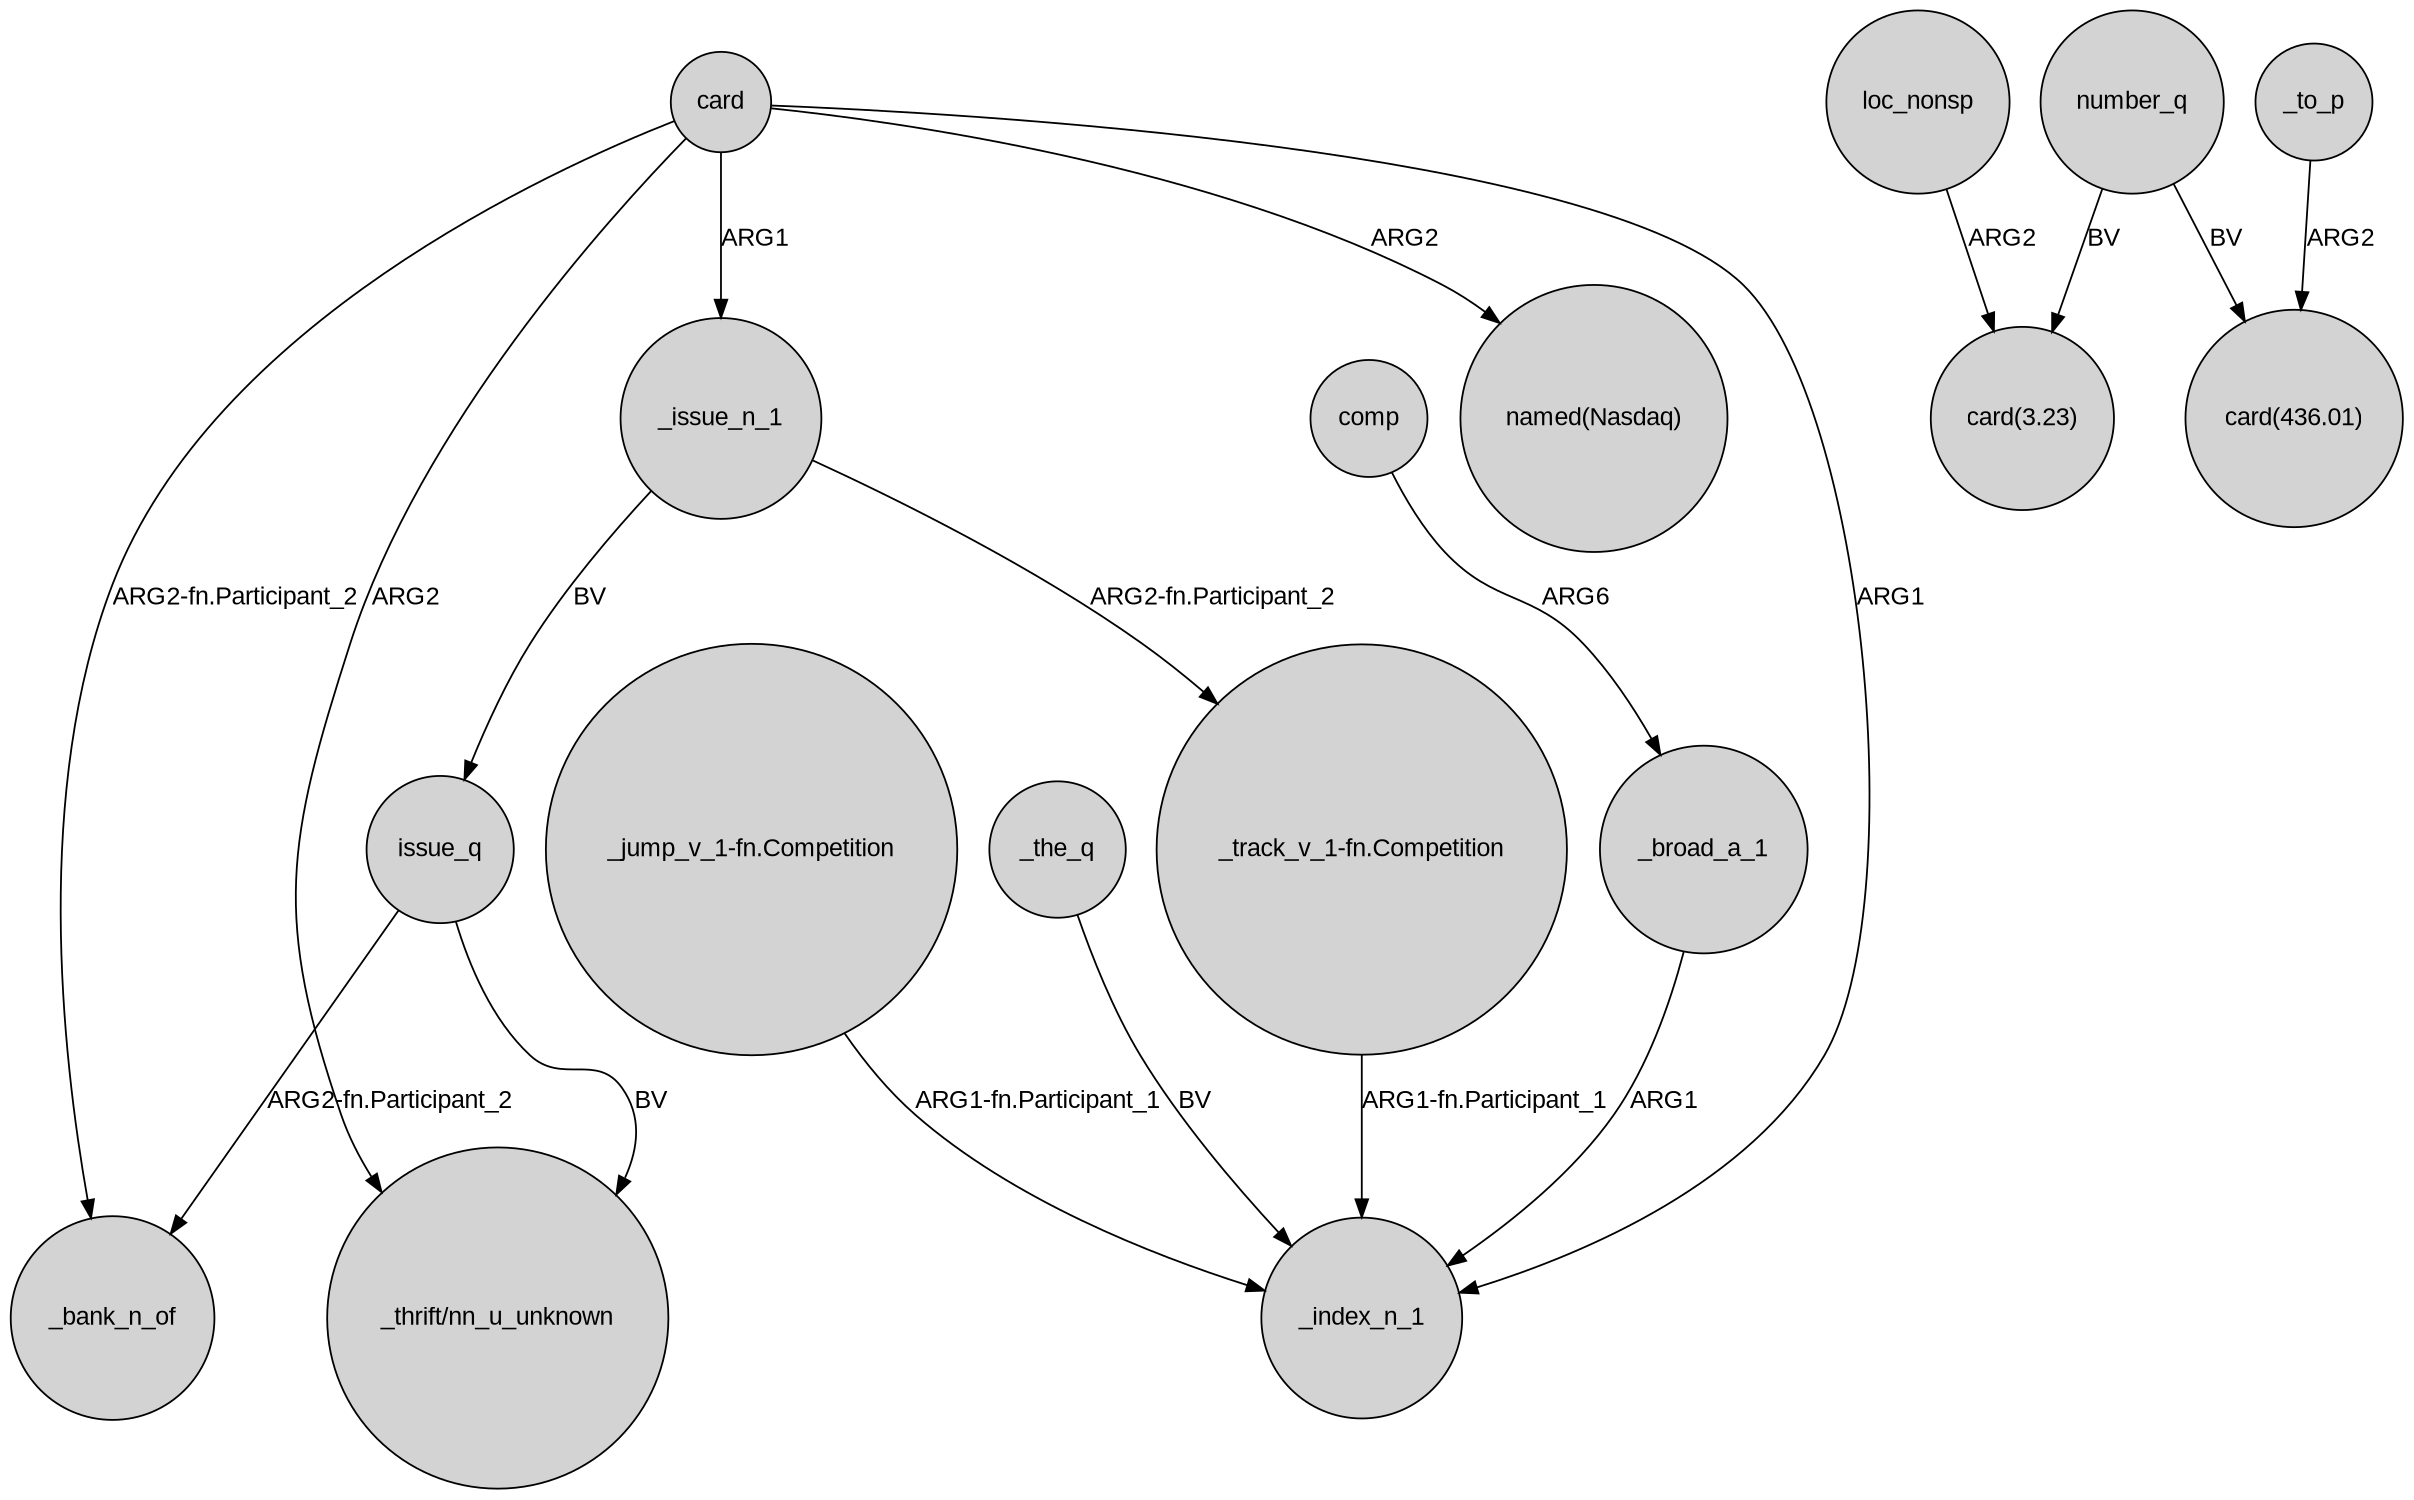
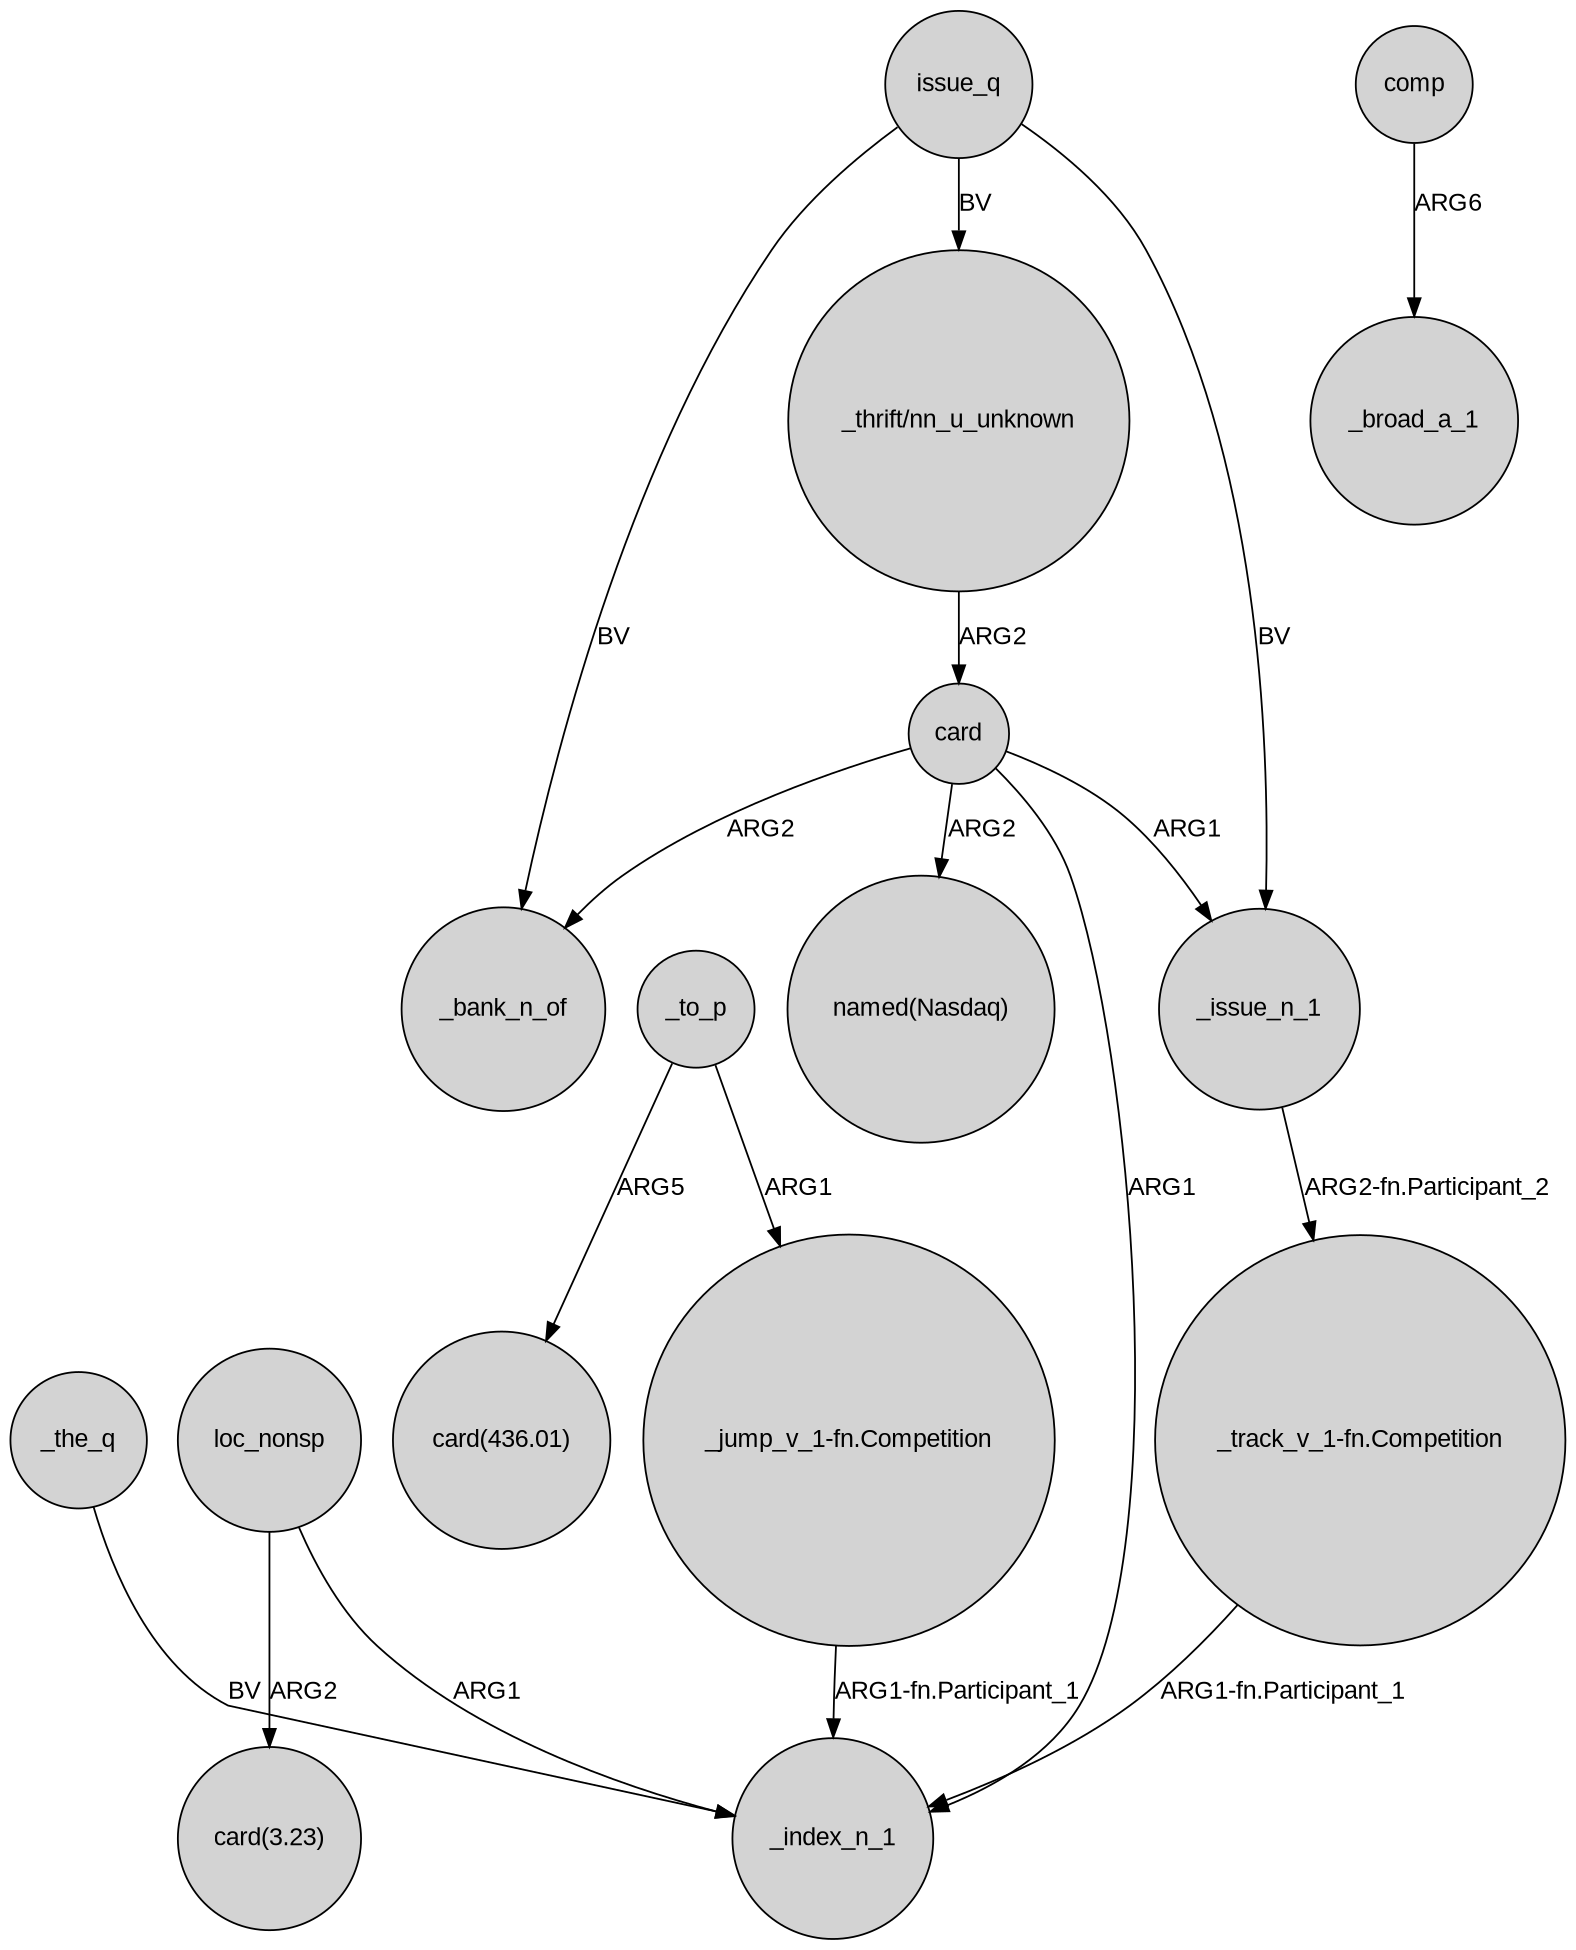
(2132, 102) -> none
(2341, 239) -> (651, 1188)
(235, 598) -> (761, 830)
(361, 616) -> (959, 628)
(547, 618) -> (1228, 475)
(390, 1101) -> (614, 637)
(1605, 1127) -> (474, 1715)
none -> (745, 1147)
